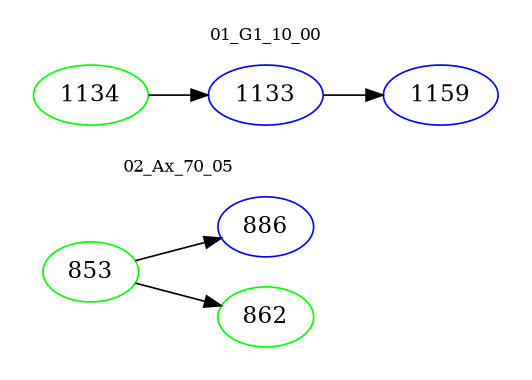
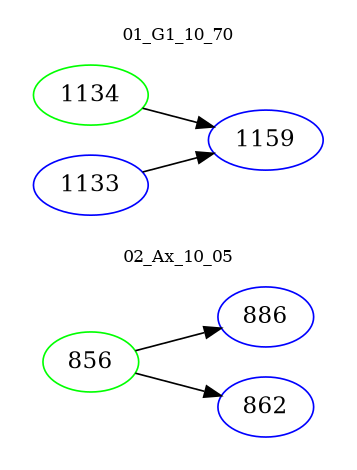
(266, 36) -> (178, 36)
(170, 95) -> (170, 115)
(178, 168) -> (178, 258)
(91, 272) -> (91, 362)
(266, 317) -> (266, 407)
